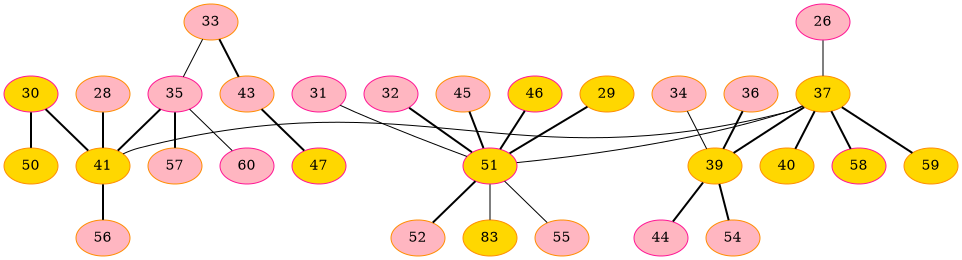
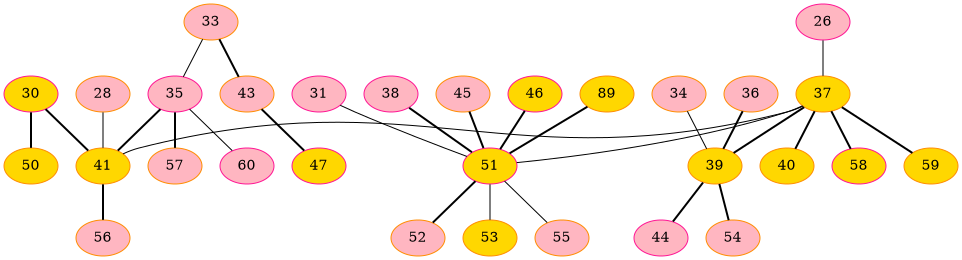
(391, 94) -> (391, 94)
(607, 94) -> (607, 94)
(103, 130) -> (103, 130)
(490, 238) -> (490, 238)
